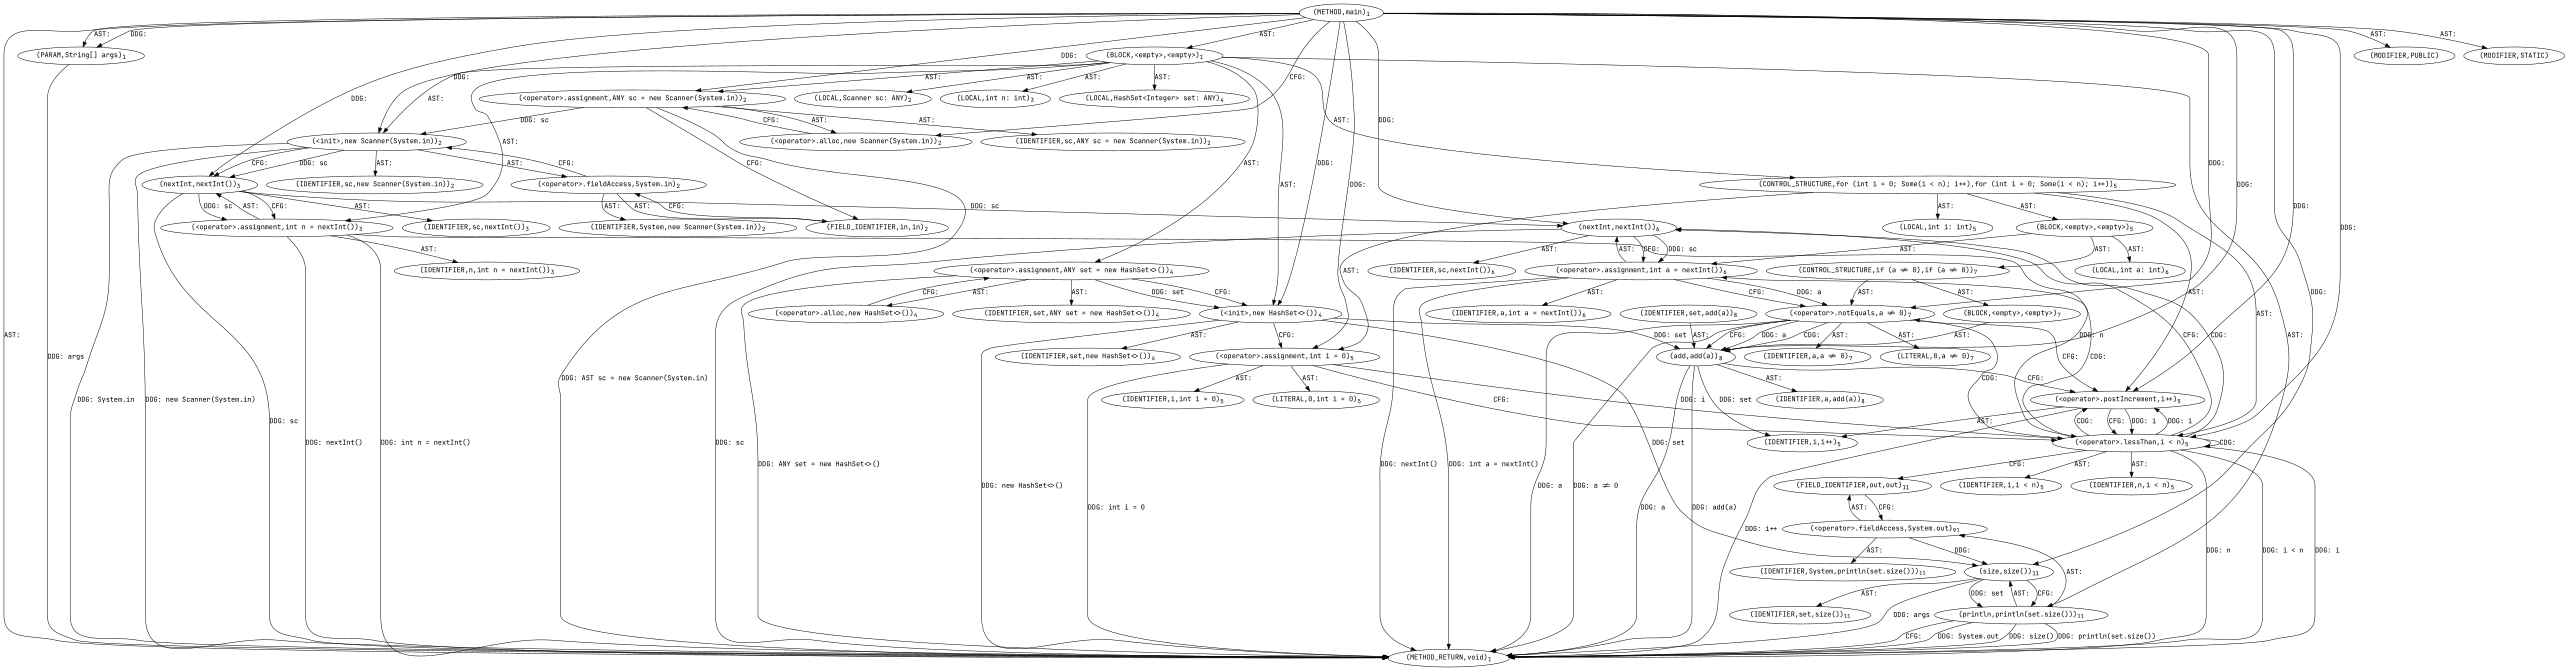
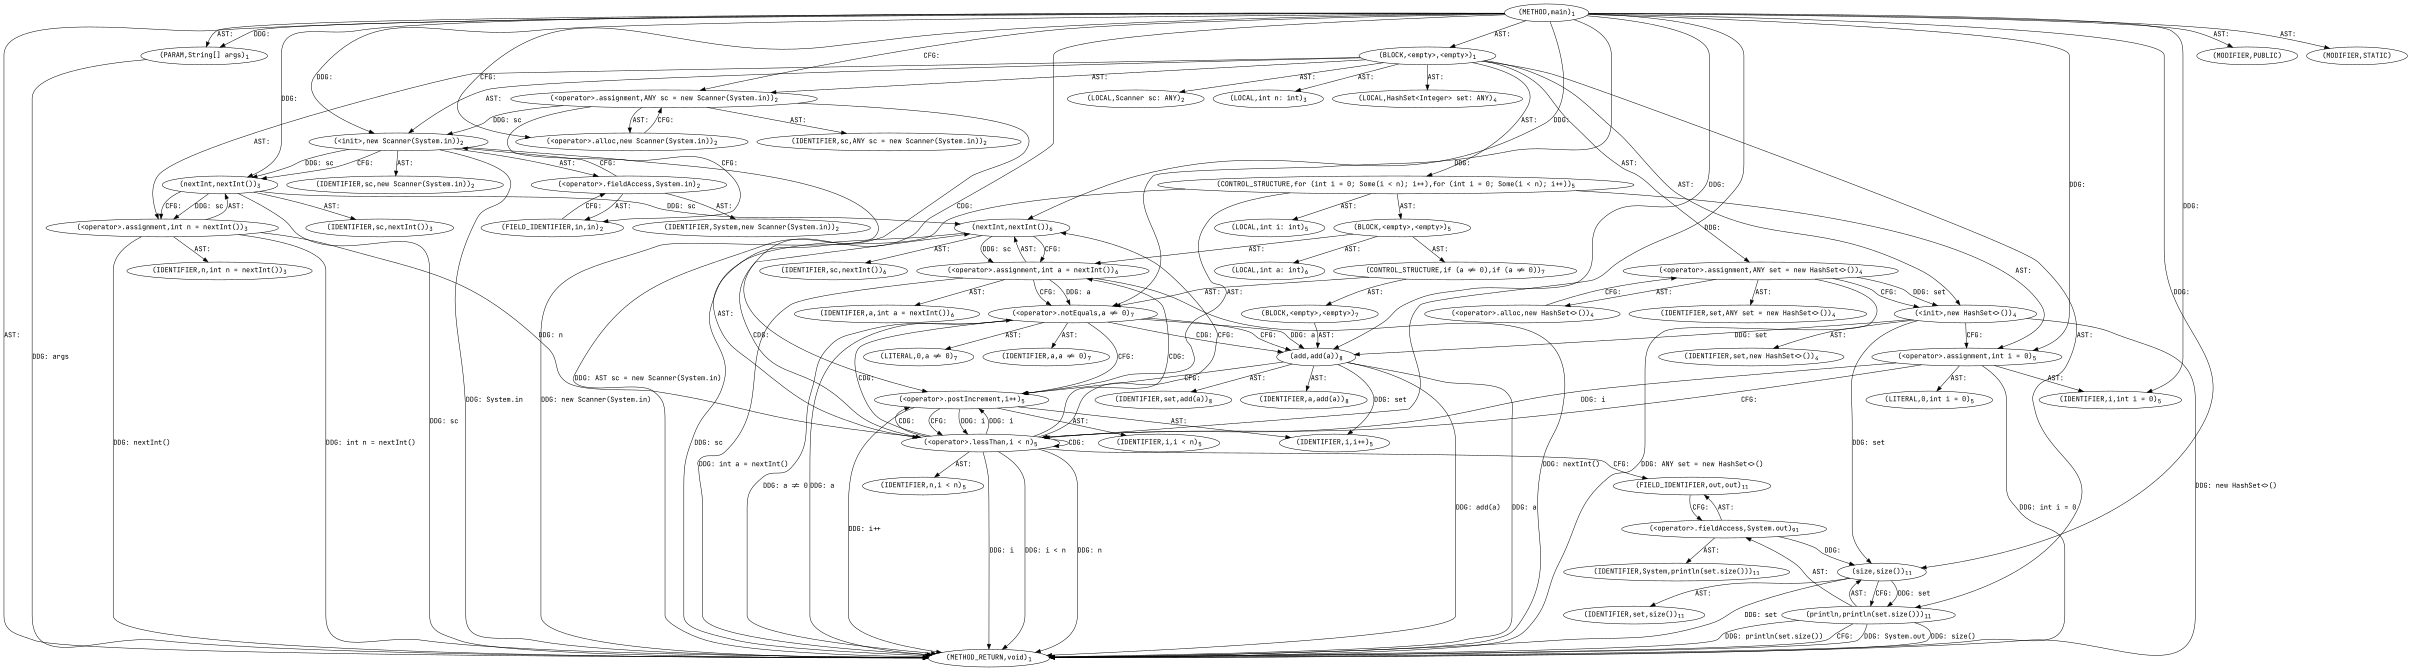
(1071, 56) -> (934, 56)
(1316, 163) -> (2182, 45)
(2304, 206) -> (967, 206)
(1692, 333) -> (1244, 377)
(2068, 464) -> (1053, 420)
(1912, 615) -> (1761, 615)
